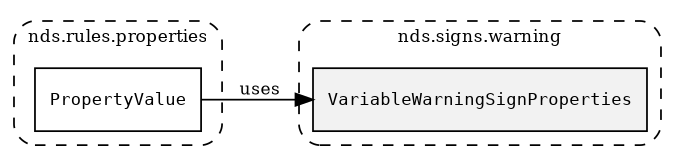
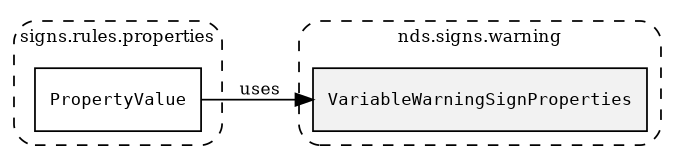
(118, 38) -> (118, 38)
